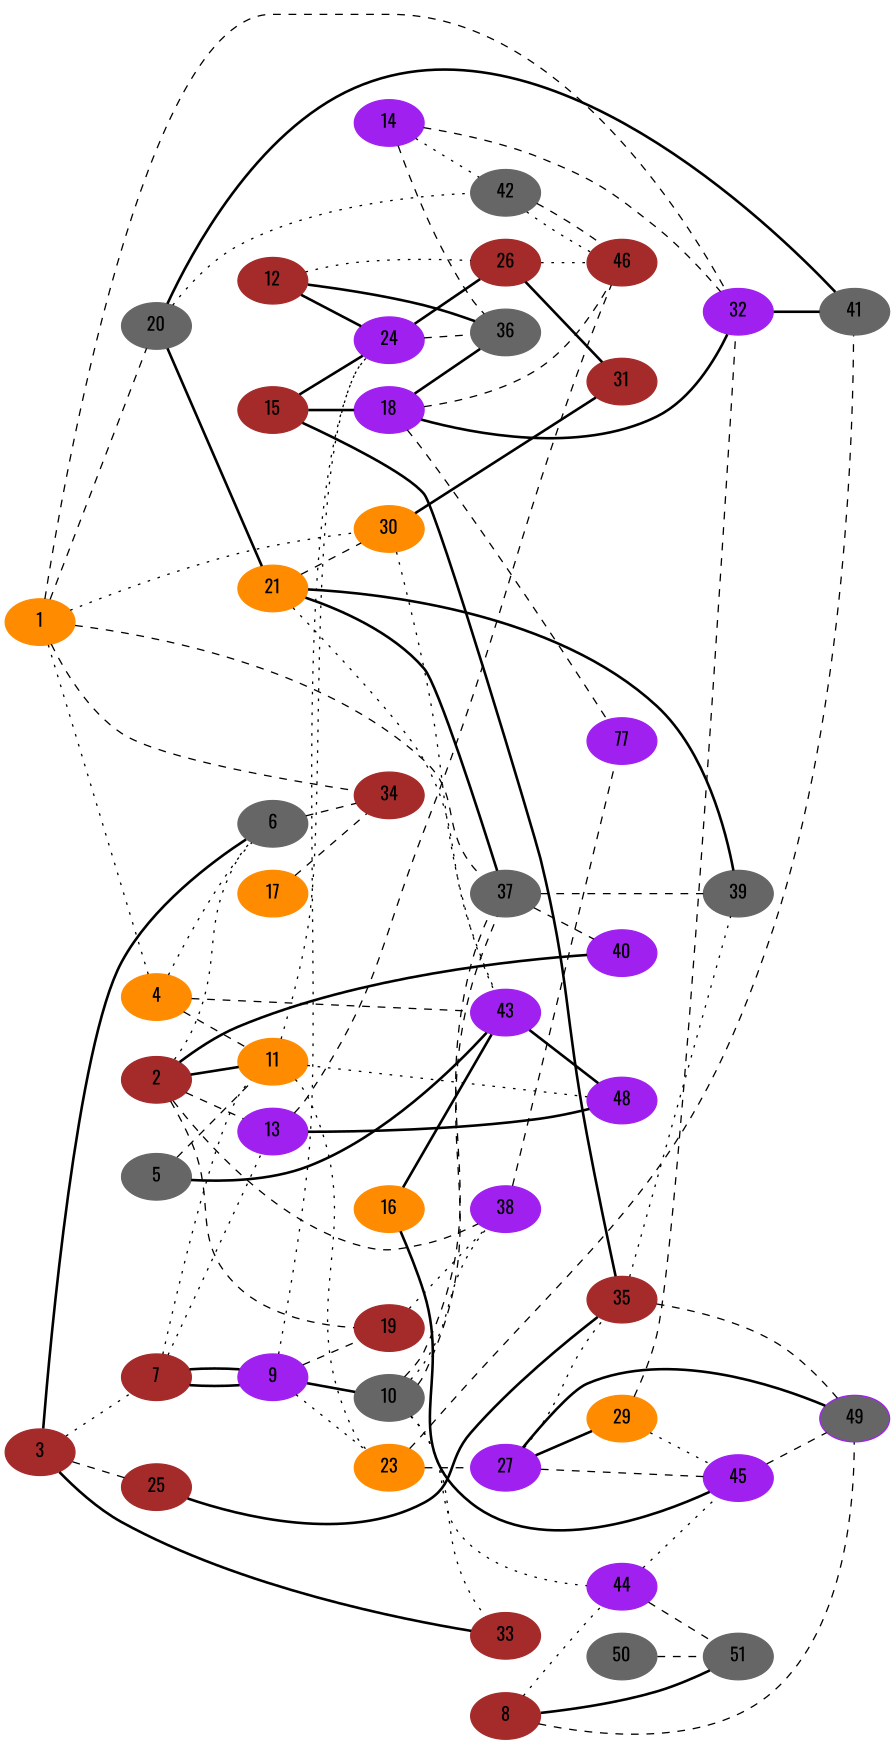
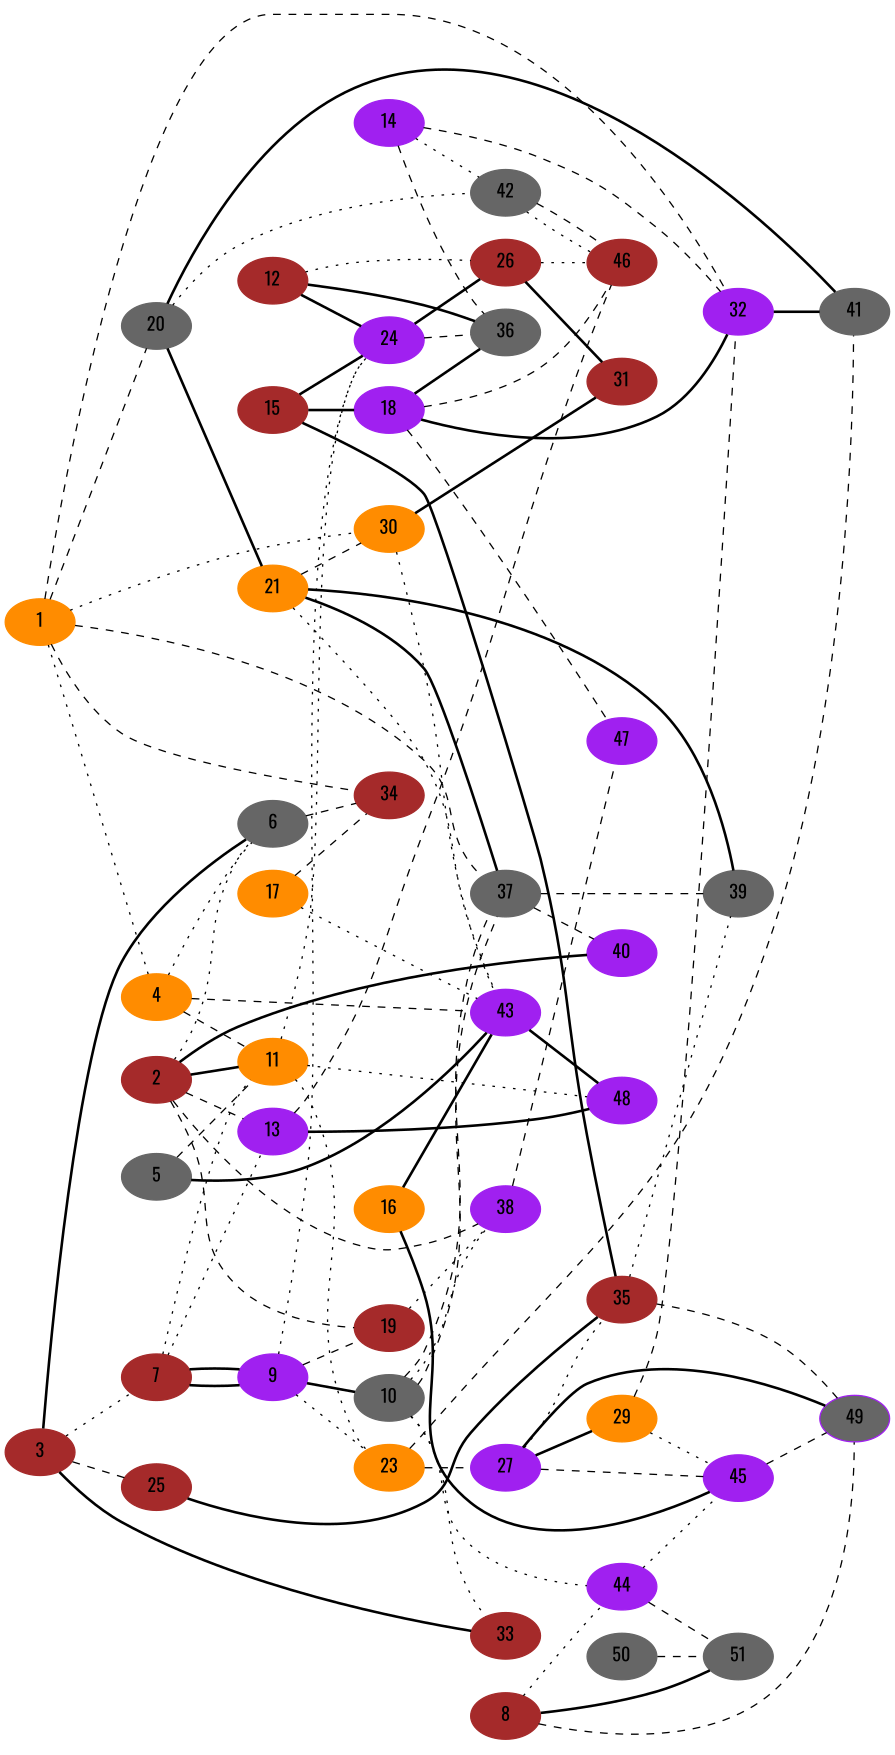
(622, 741) -> (622, 741)
none -> (389, 953)
